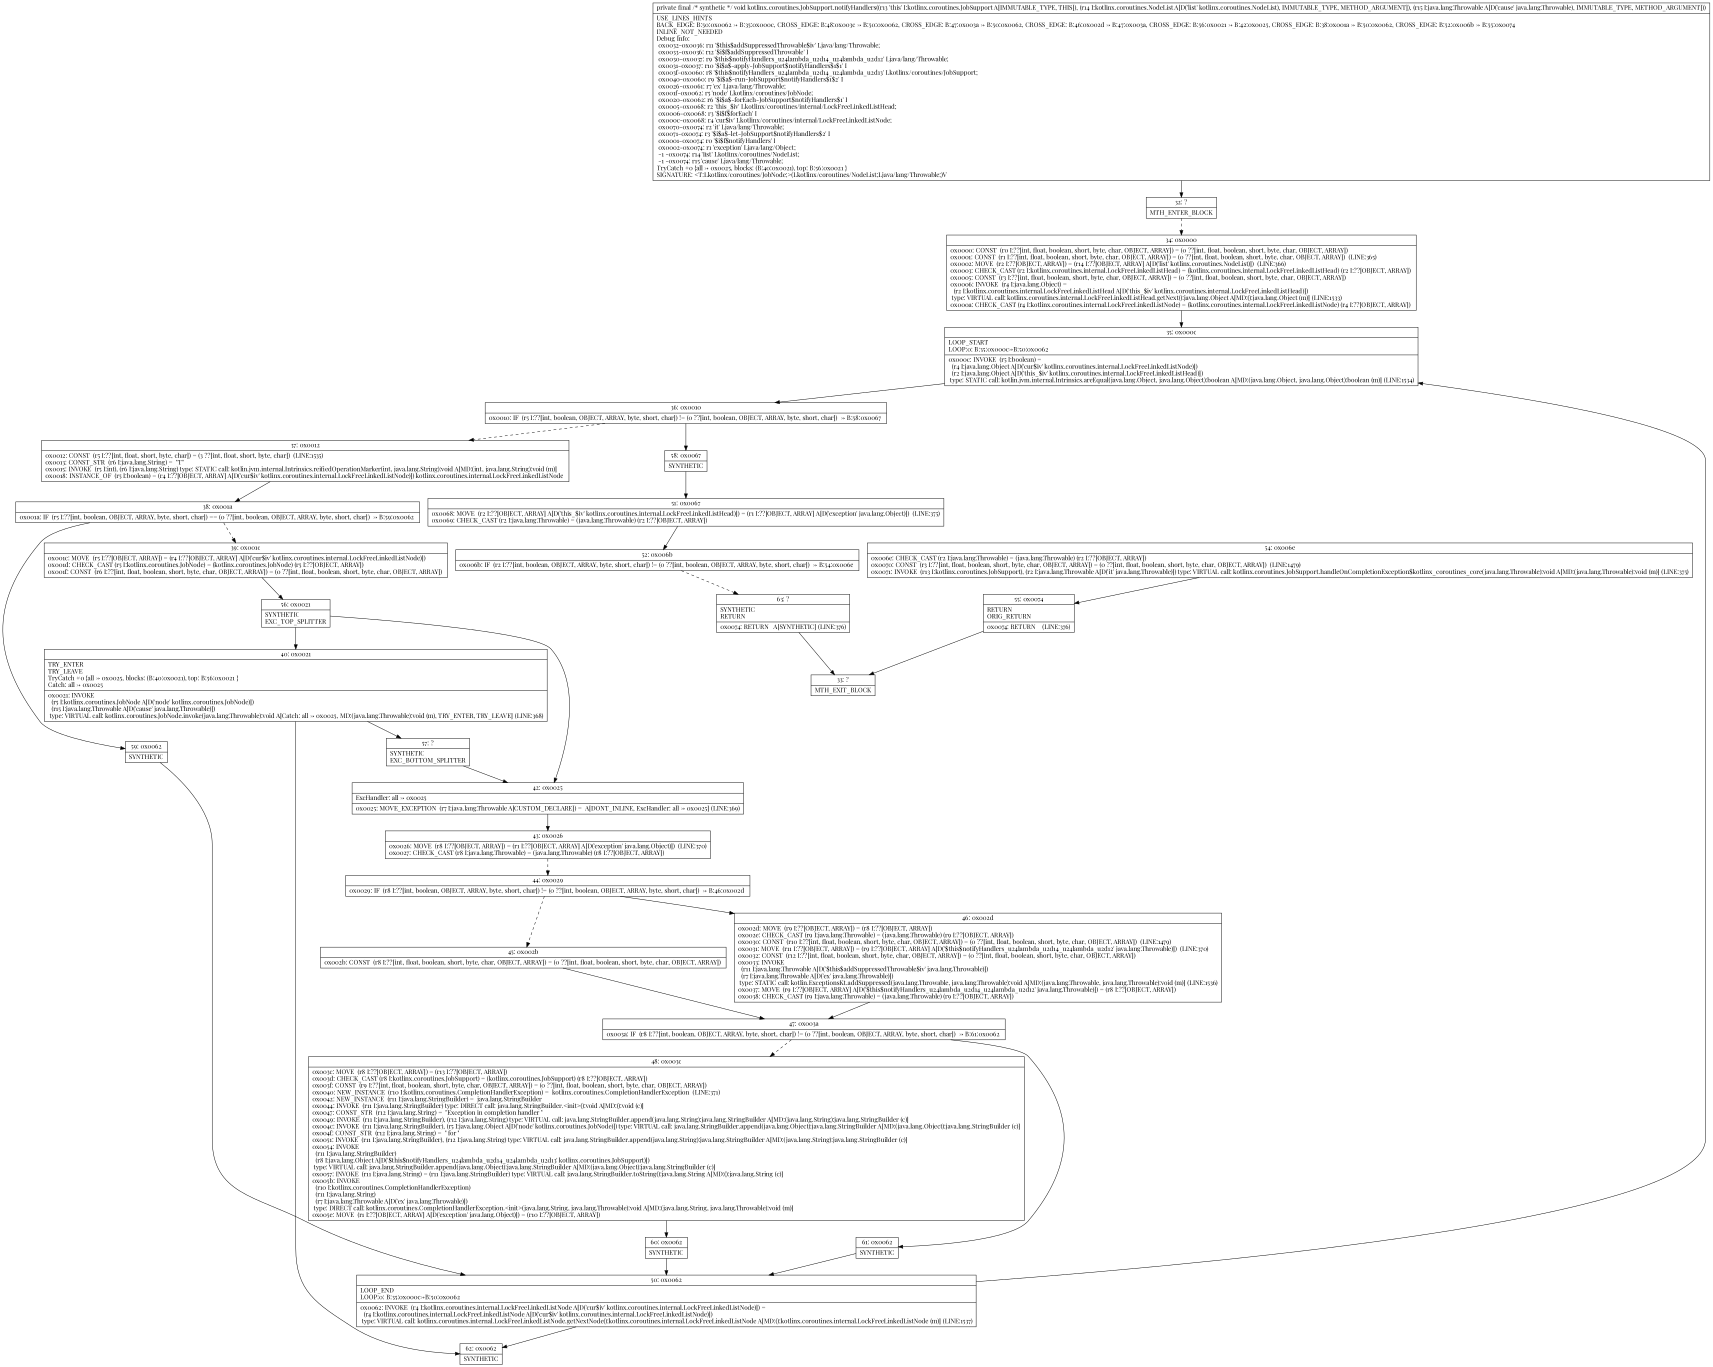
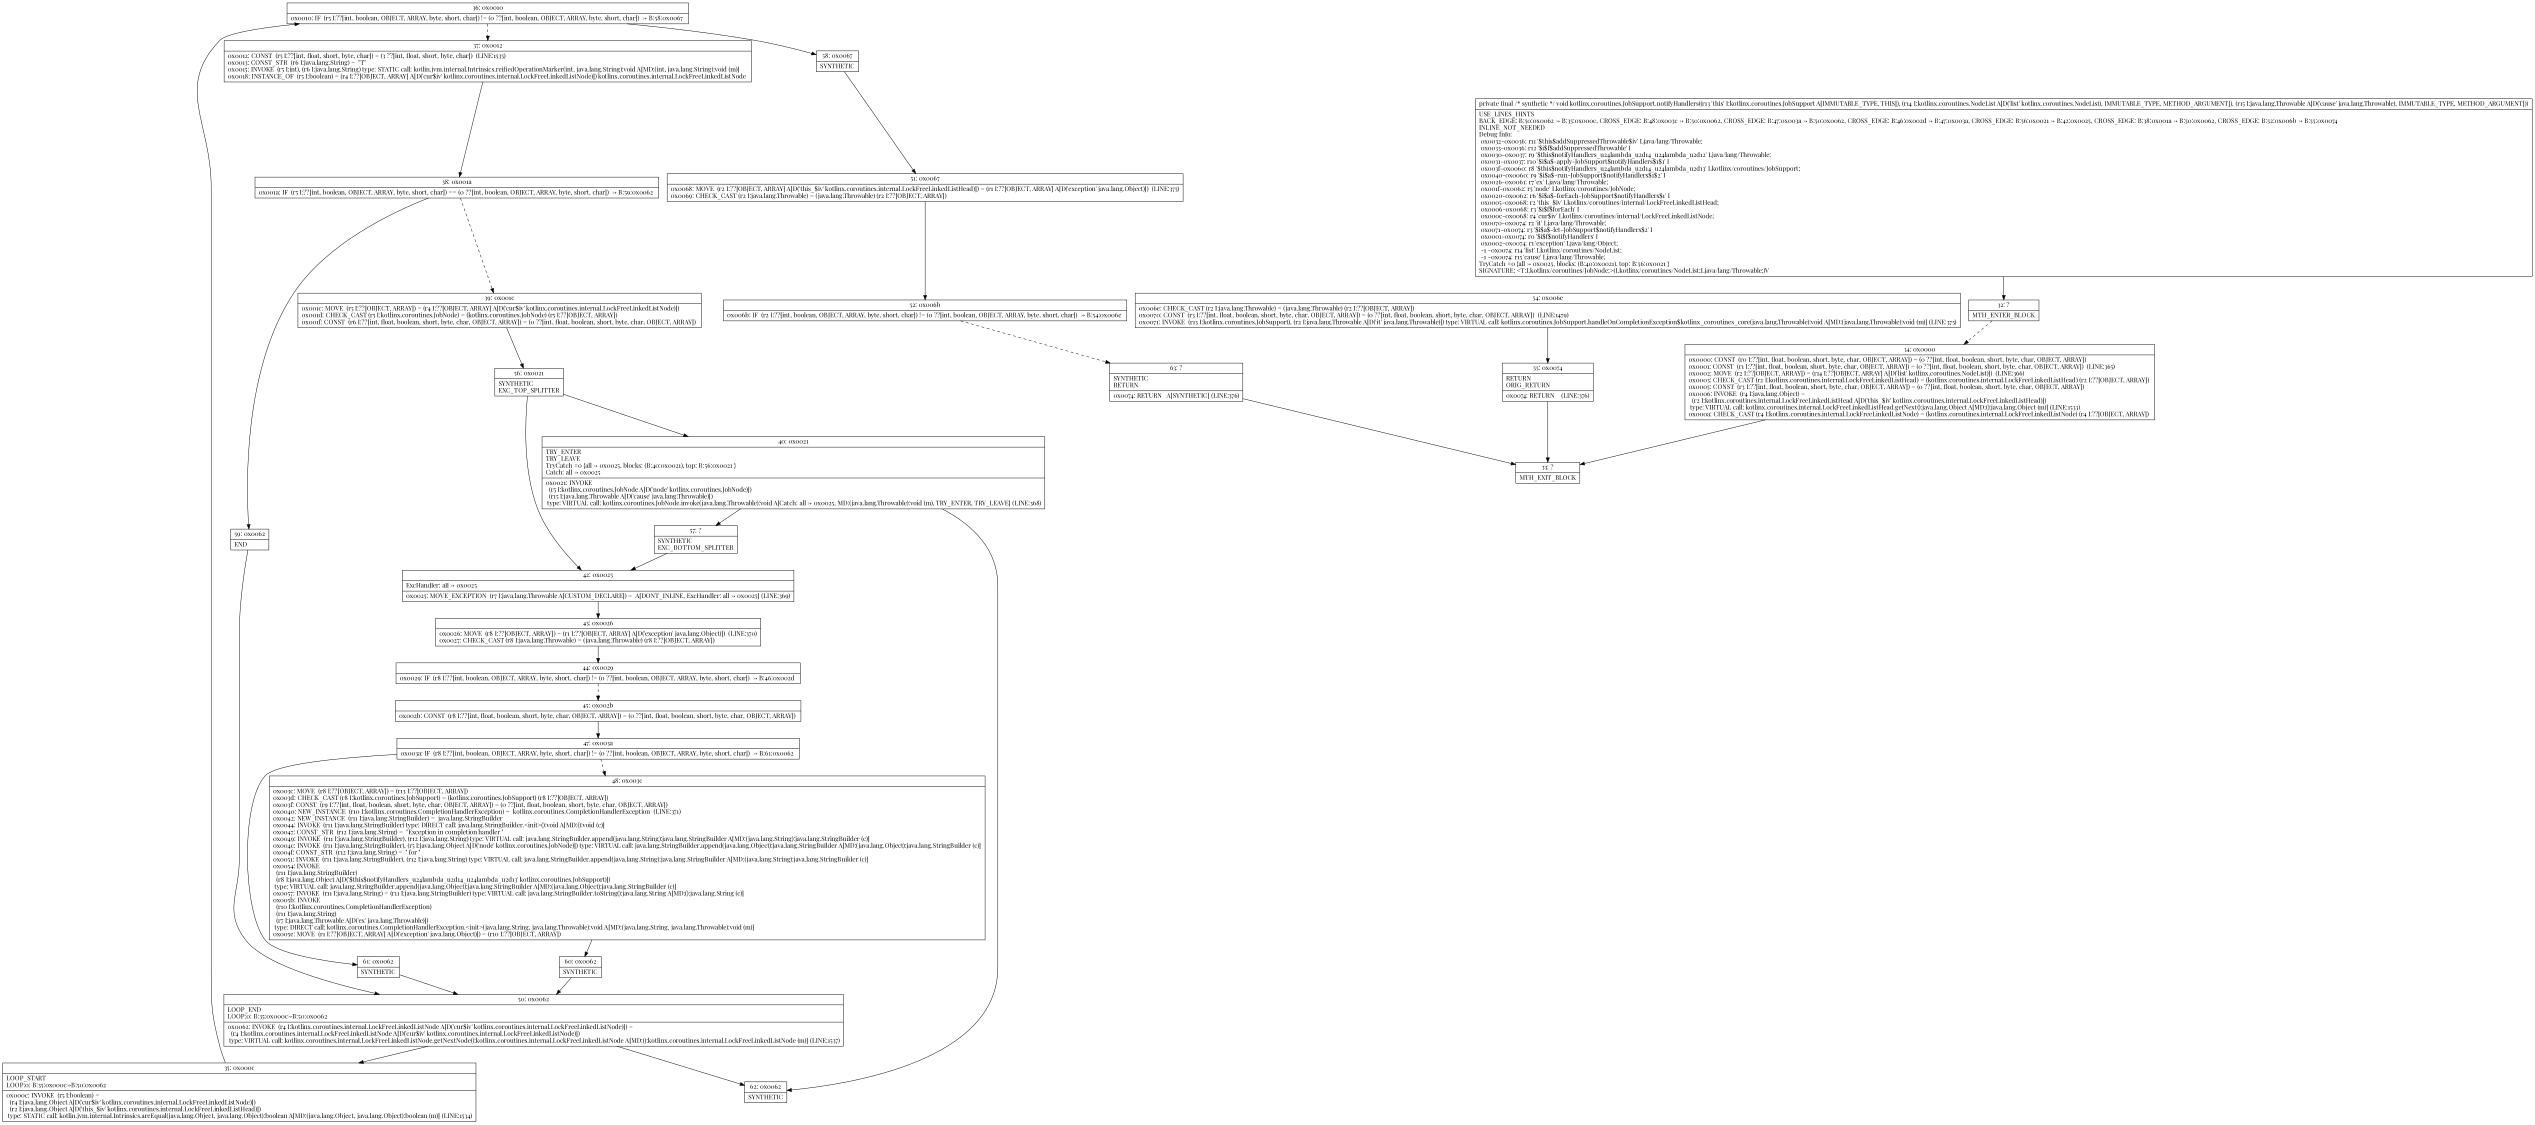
(1181, 317) -> (1675, 442)
(146, 757) -> (241, 545)
(548, 865) -> (598, 652)
(978, 958) -> none
